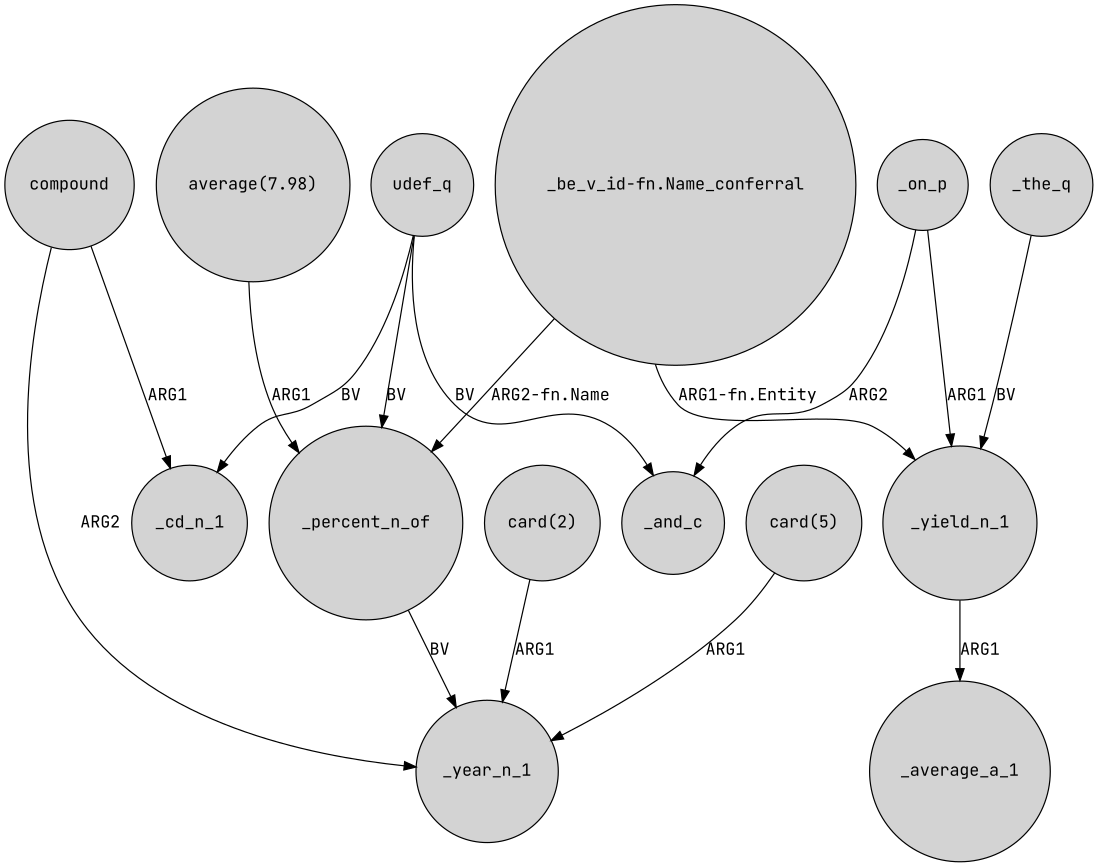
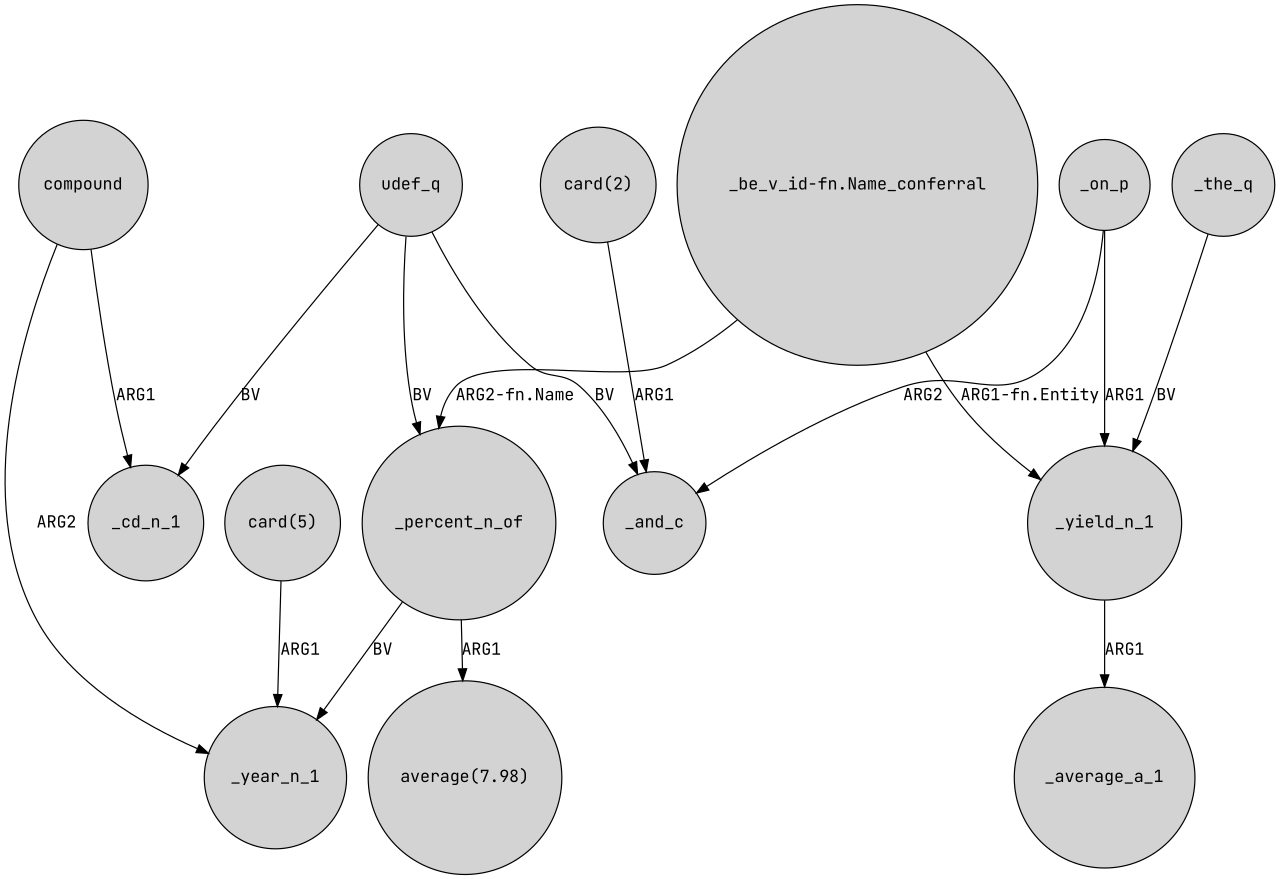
(259, 366) -> (462, 644)
(518, 635) -> (626, 351)
